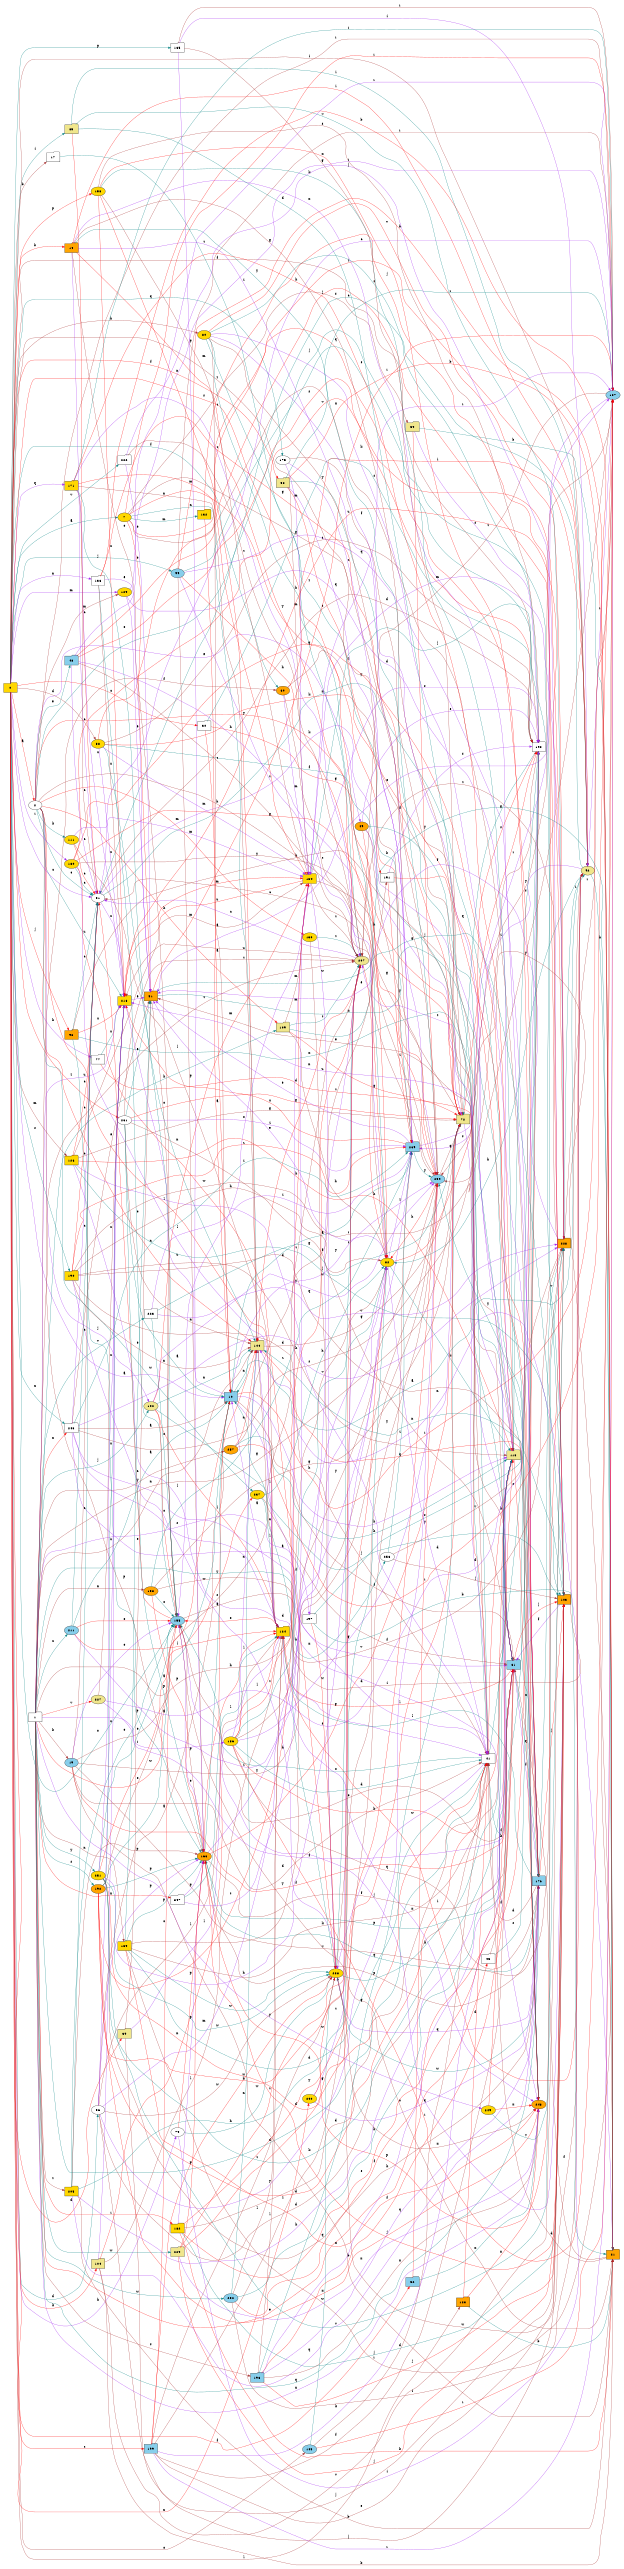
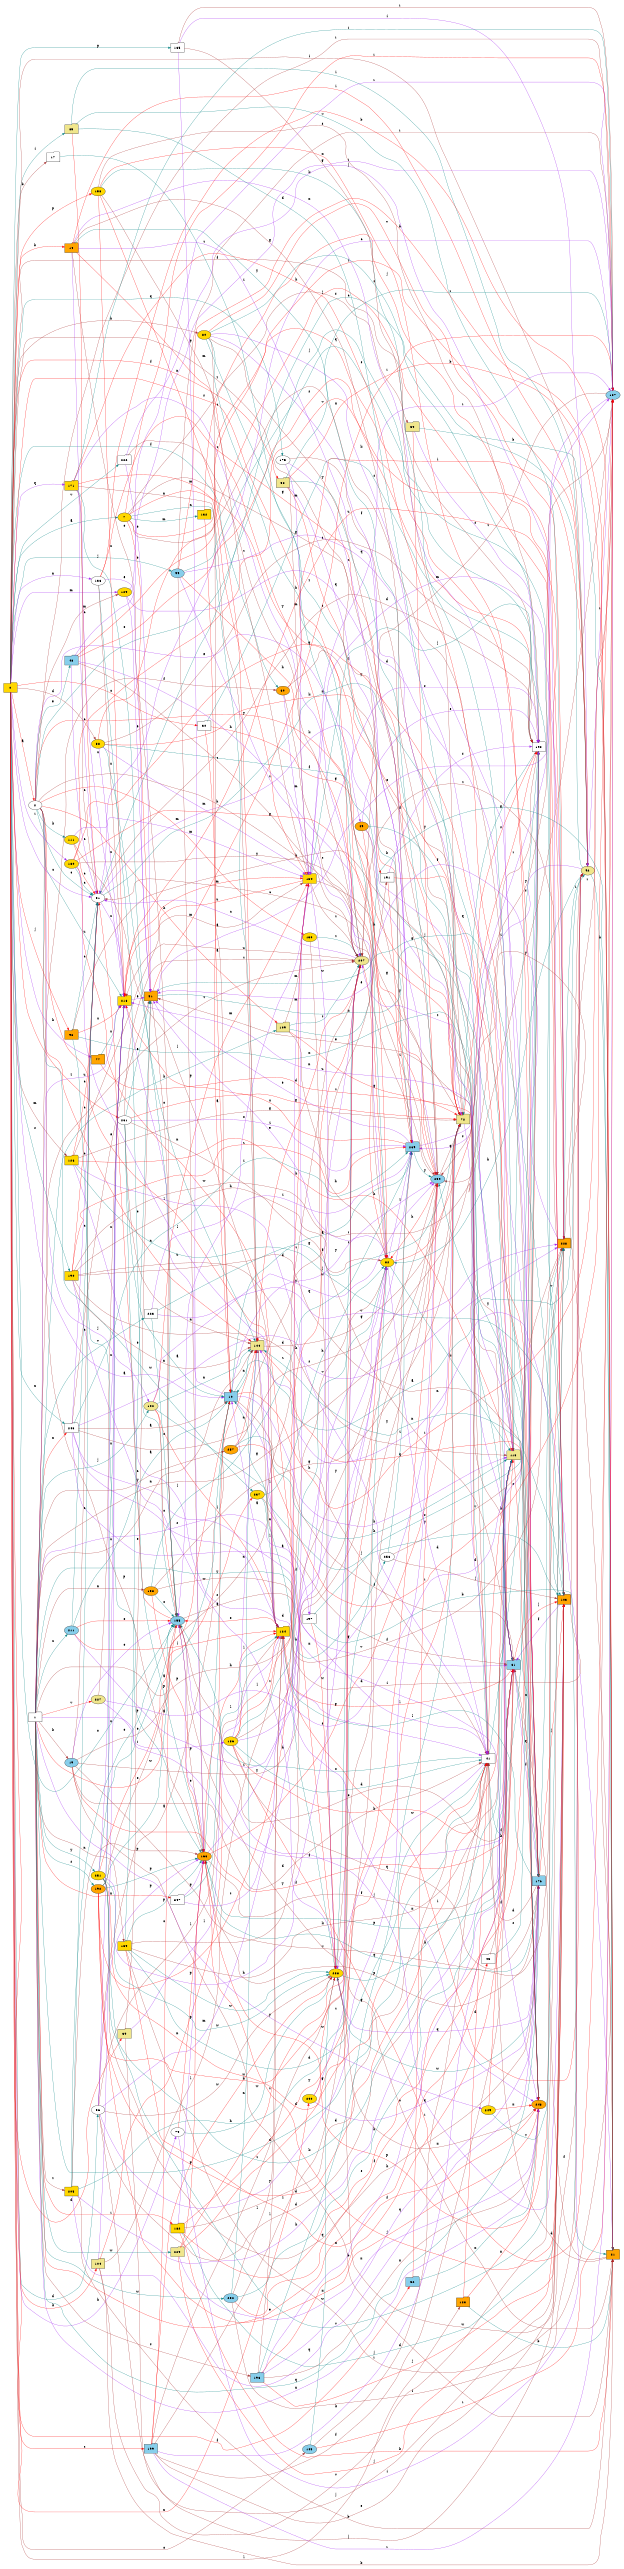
(98, 581) -> (98, 581)
(98, 1060) -> (98, 1060)
